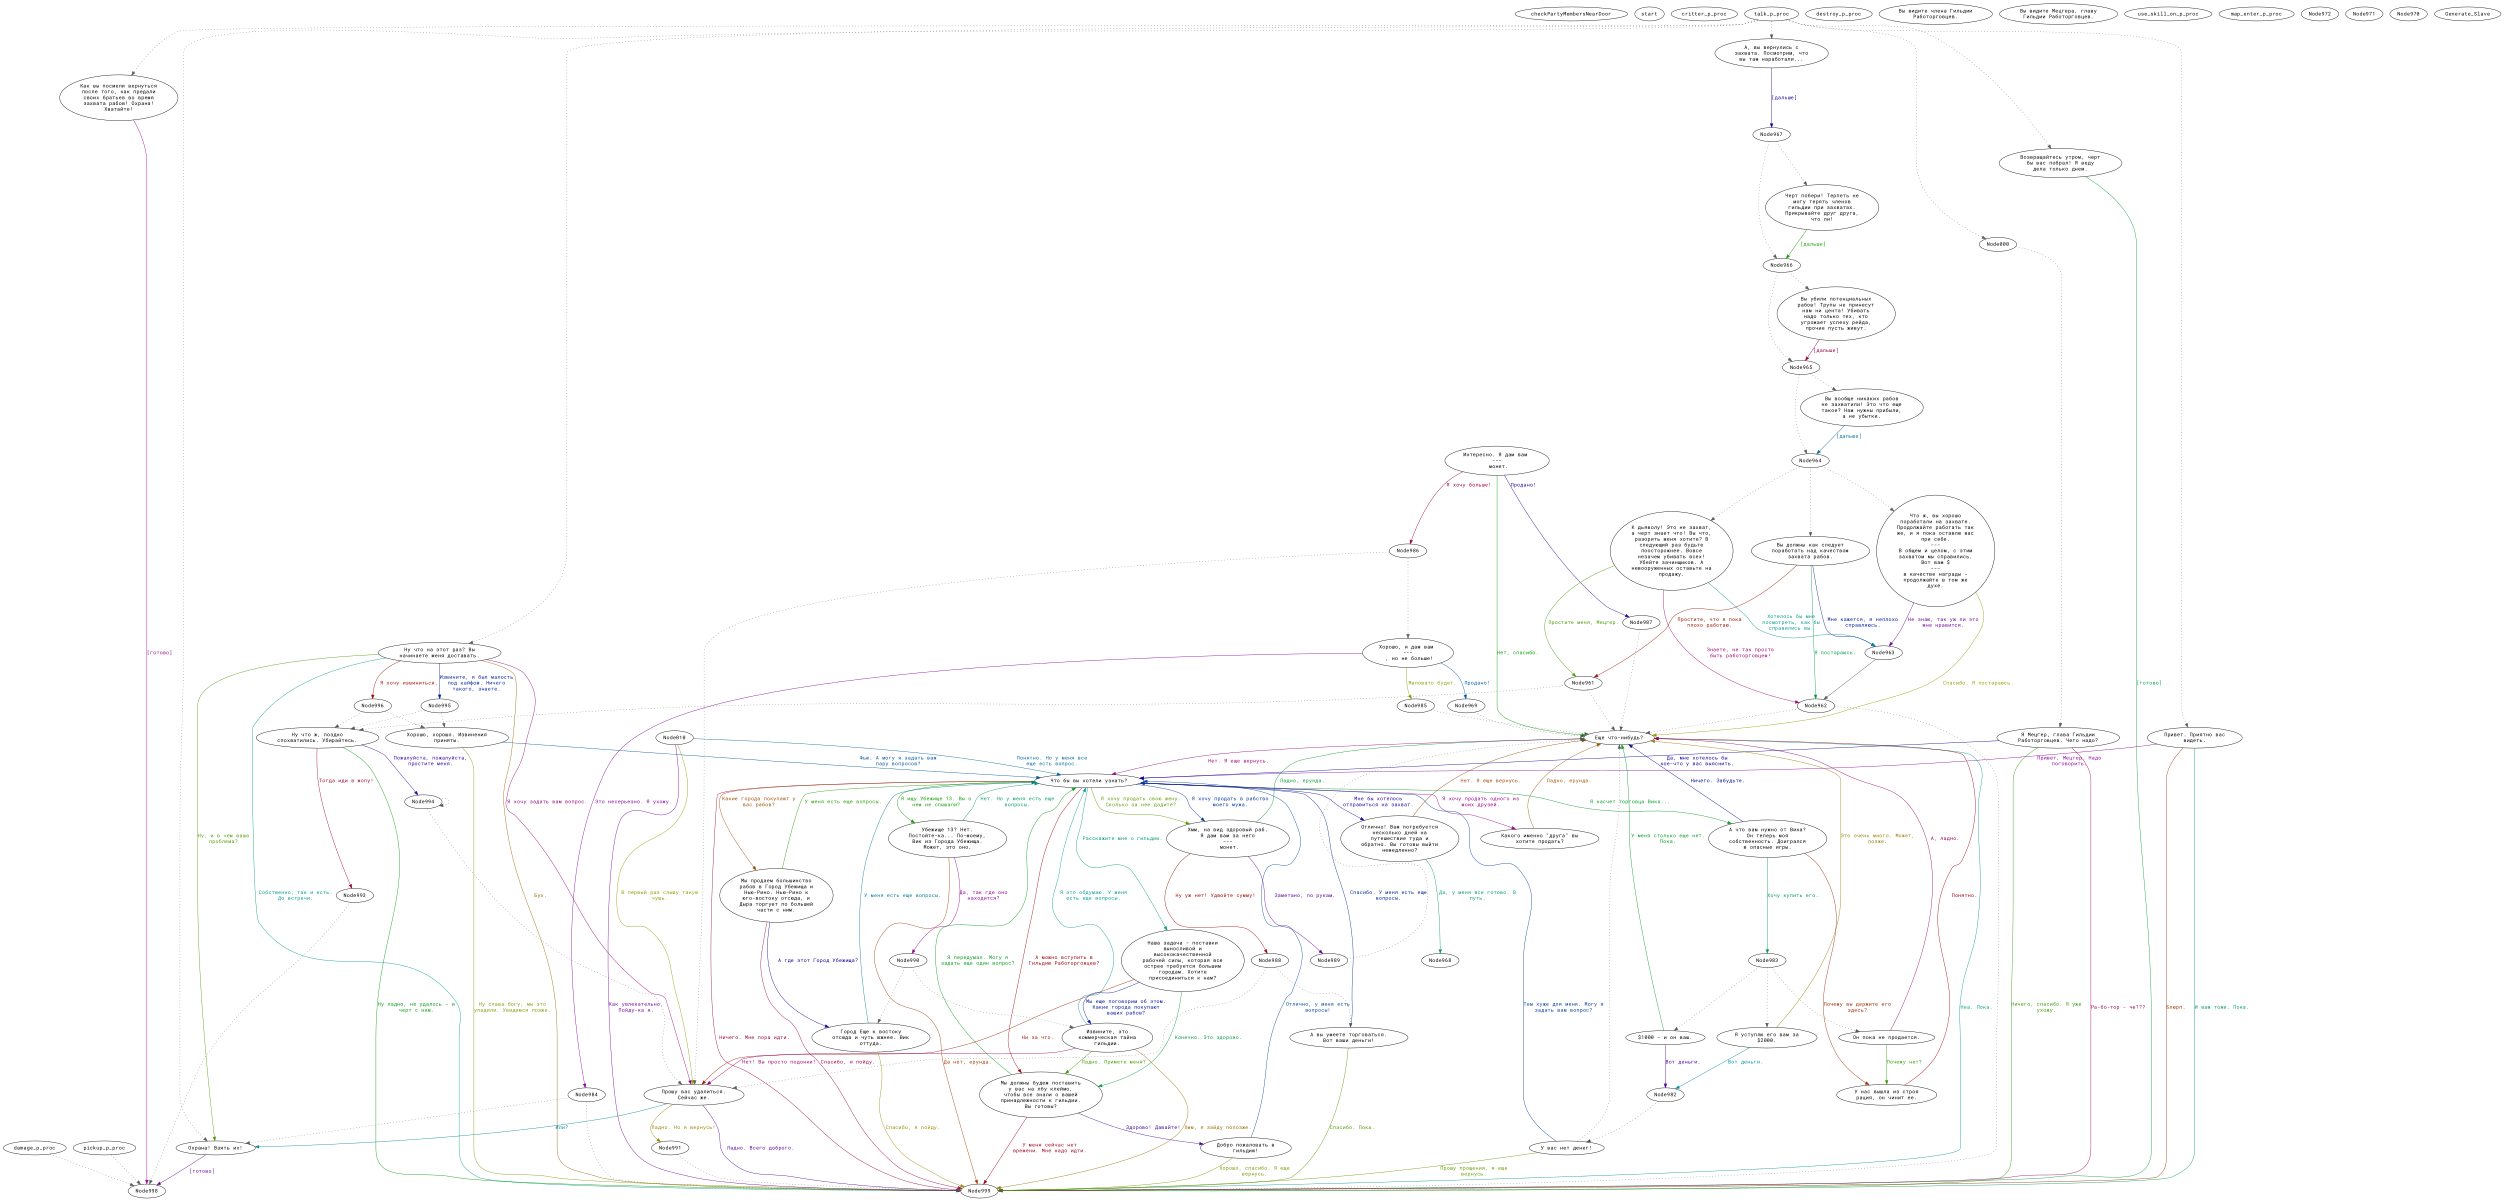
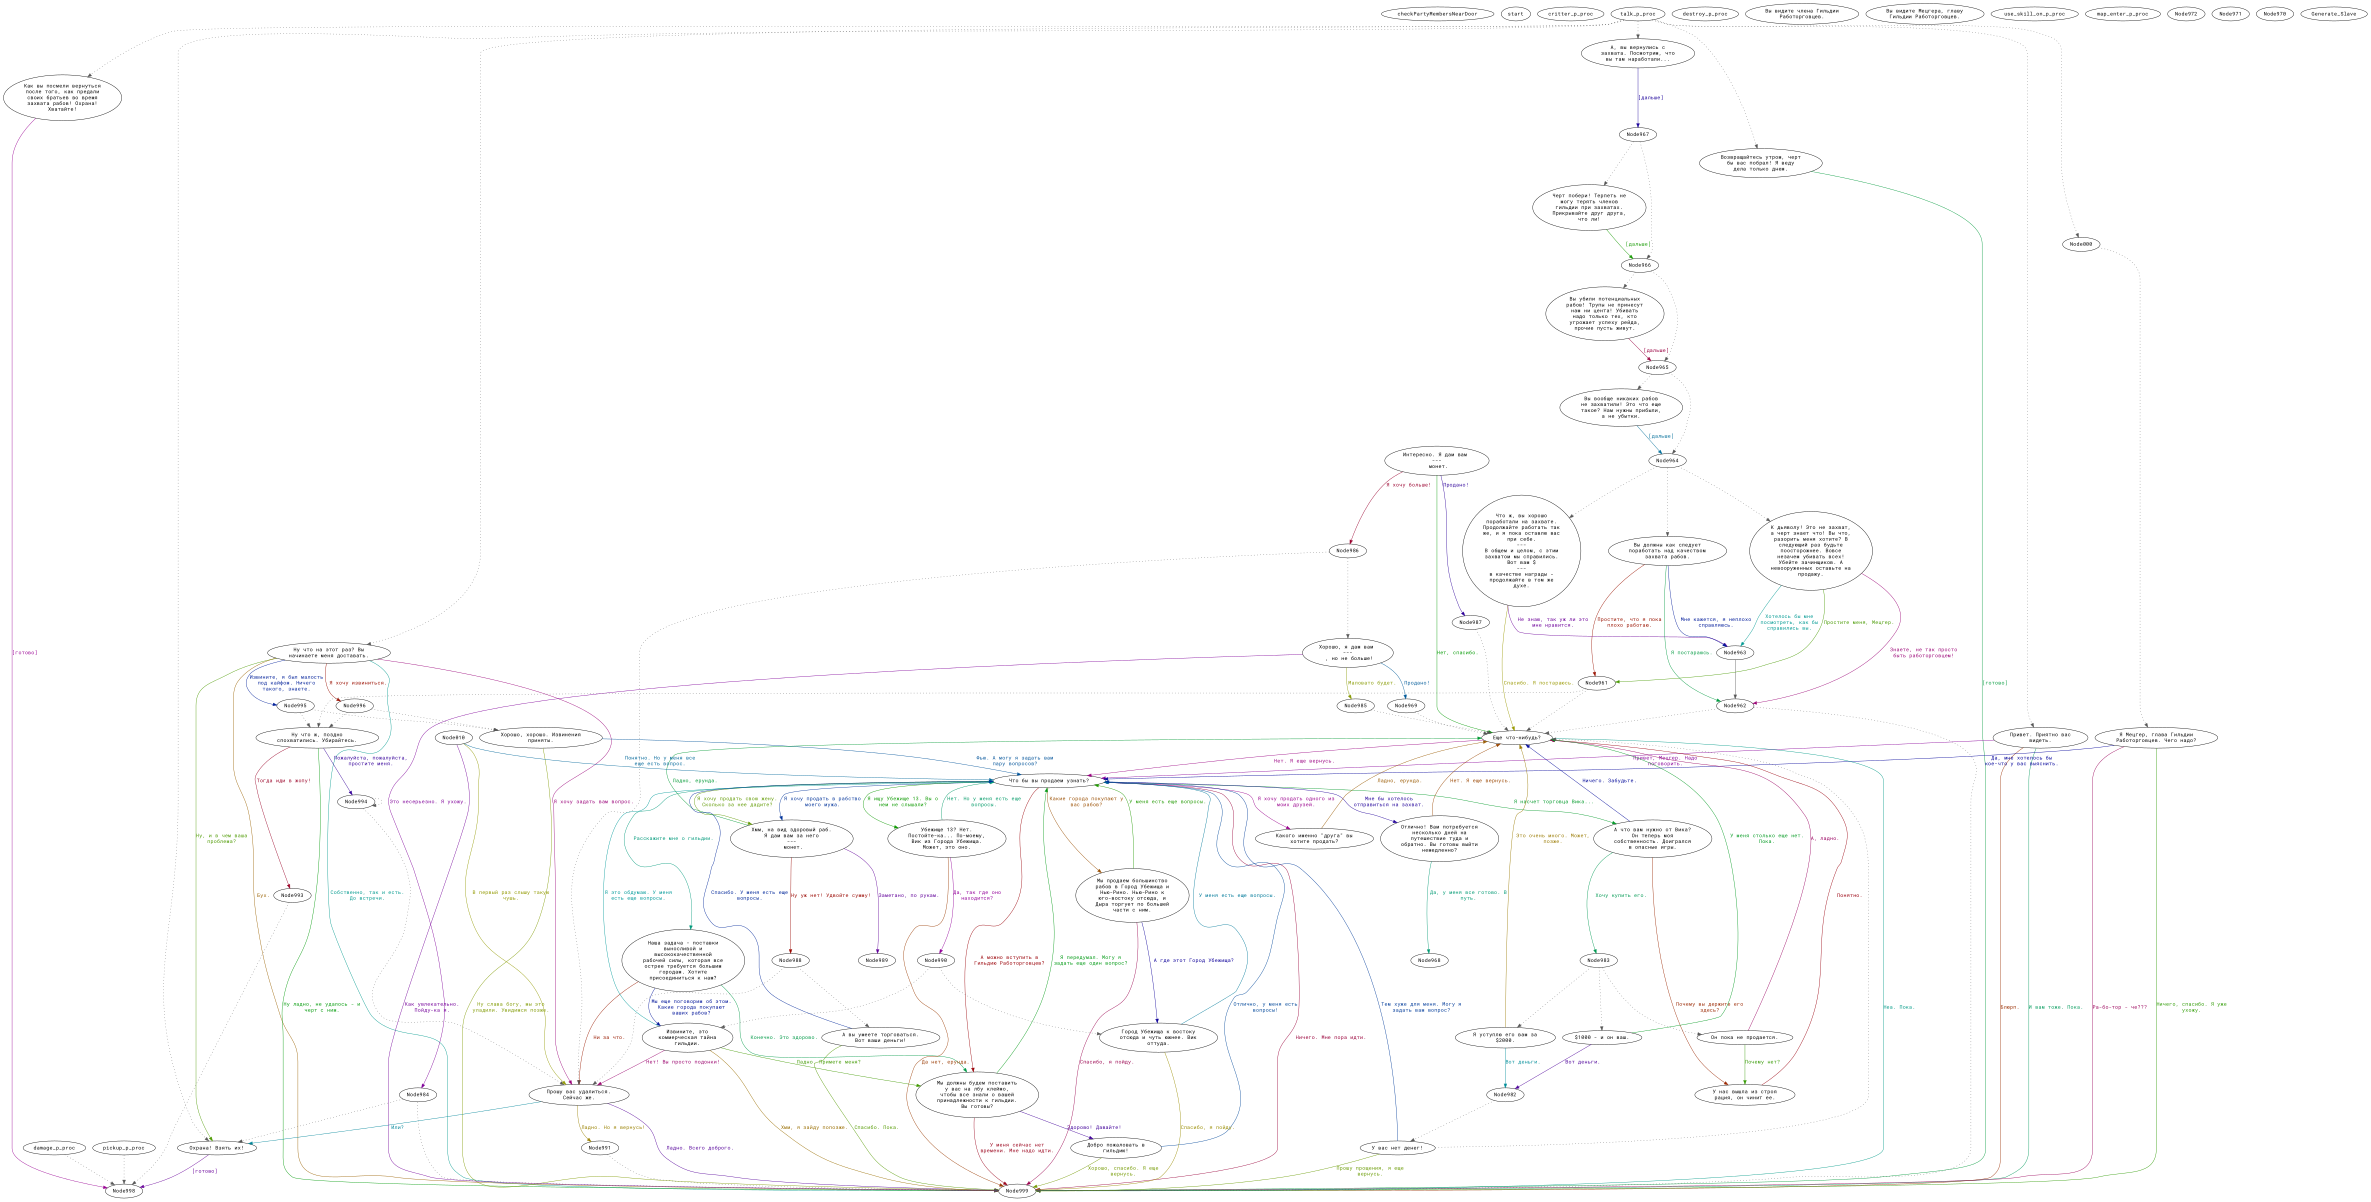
(1089, 781) -> (1049, 781)
(1320, 829) -> none
(871, 1038) -> (1158, 1038)
